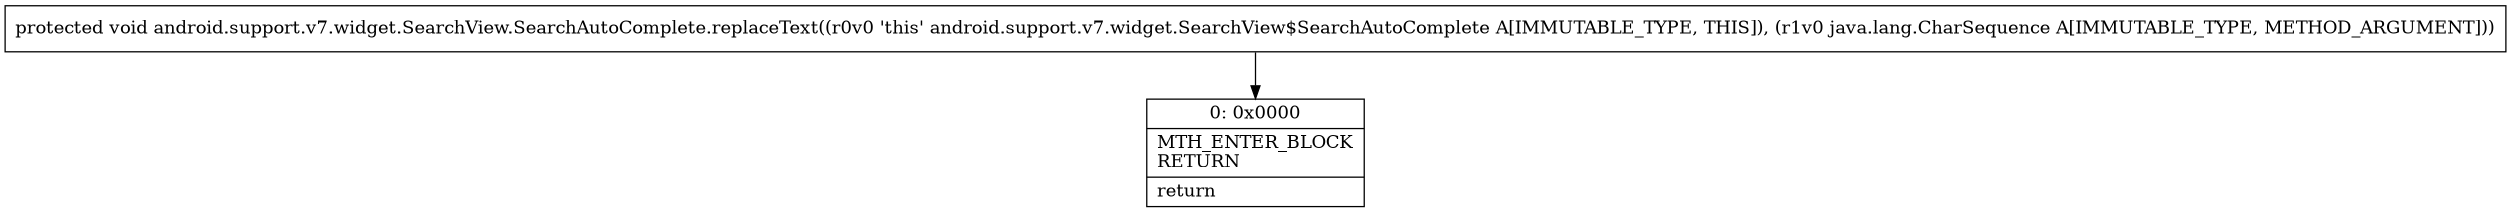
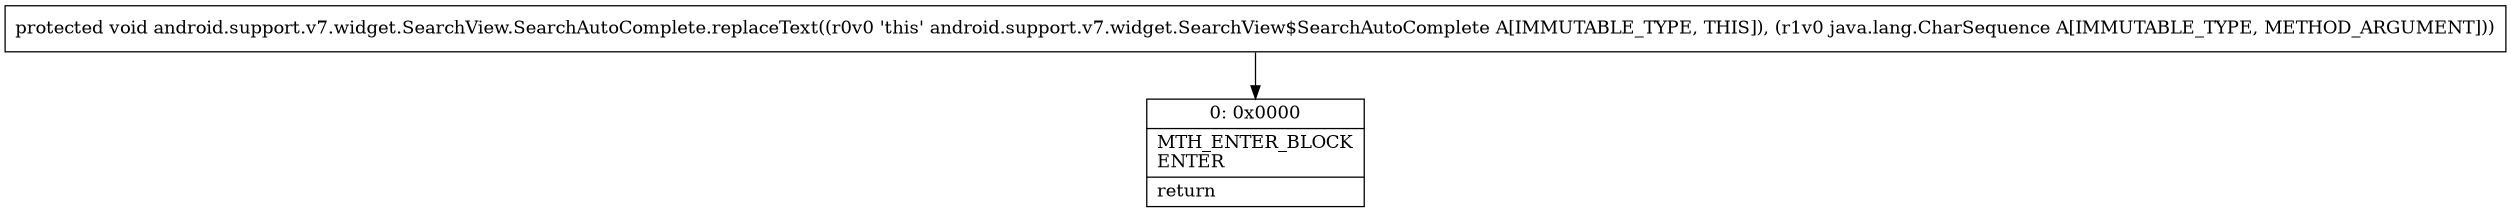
(1199, 162) -> (1191, 162)
